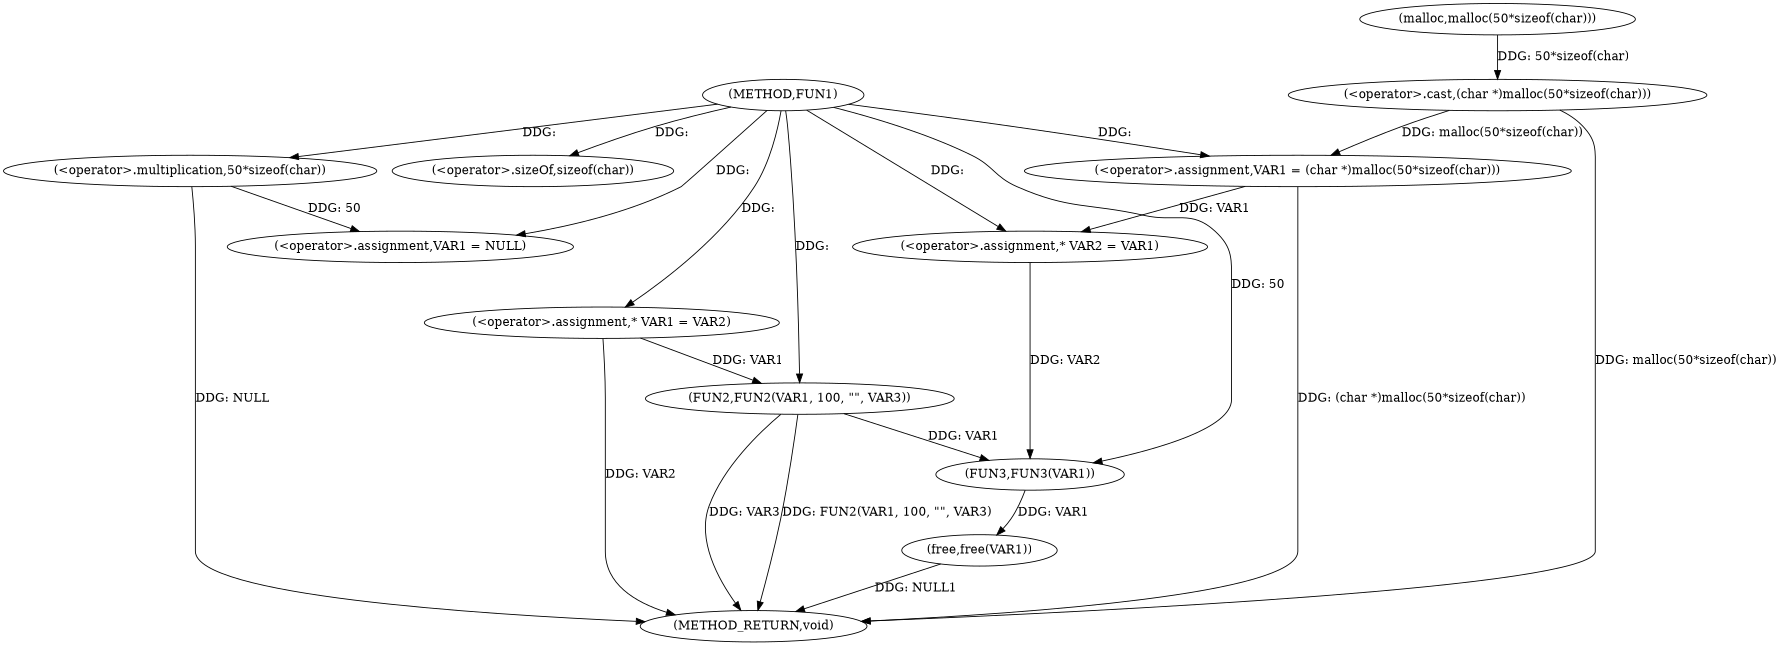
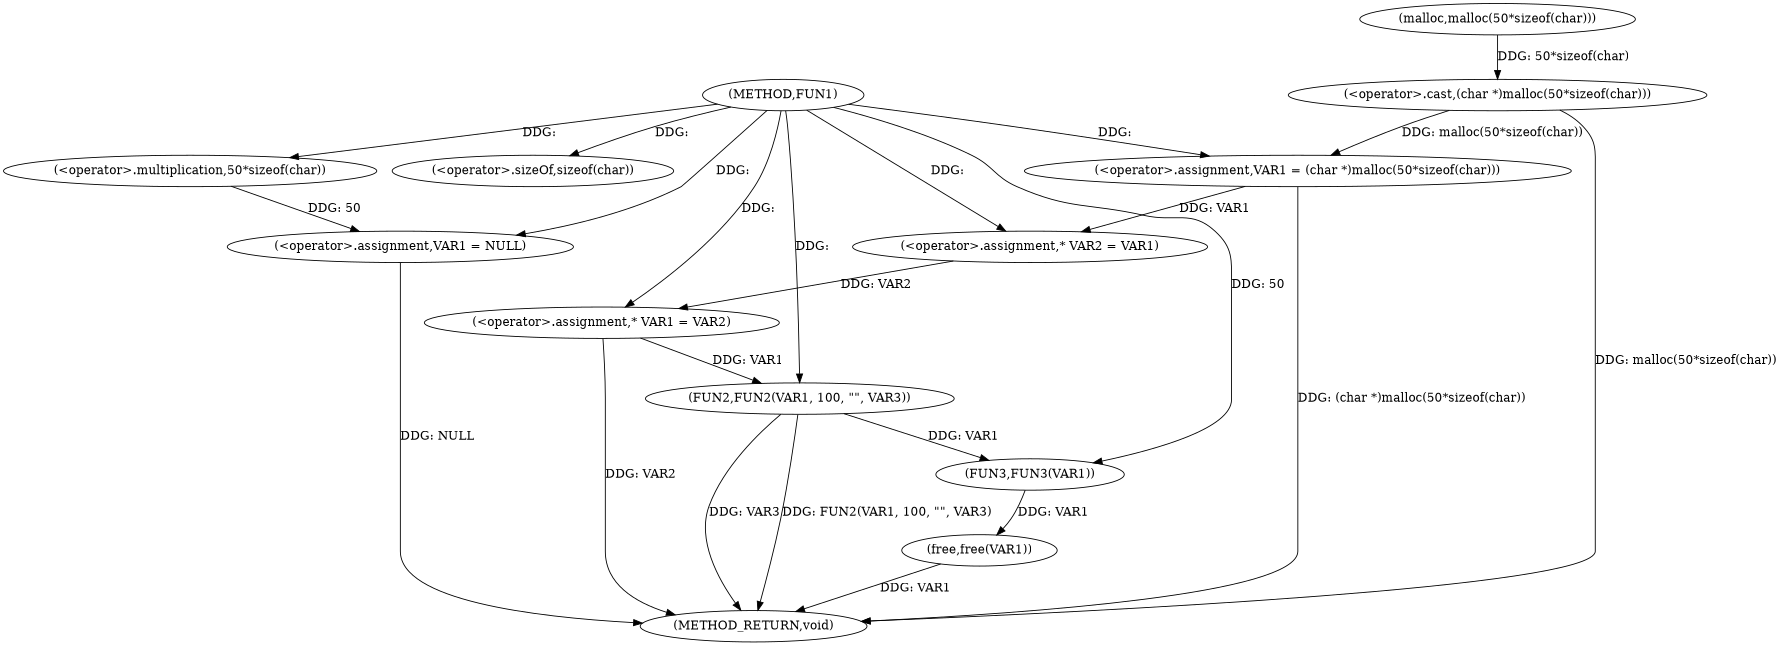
(1030, 356) -> (820, 284)
(231, 576) -> (400, 535)
(916, 588) -> (916, 588)
